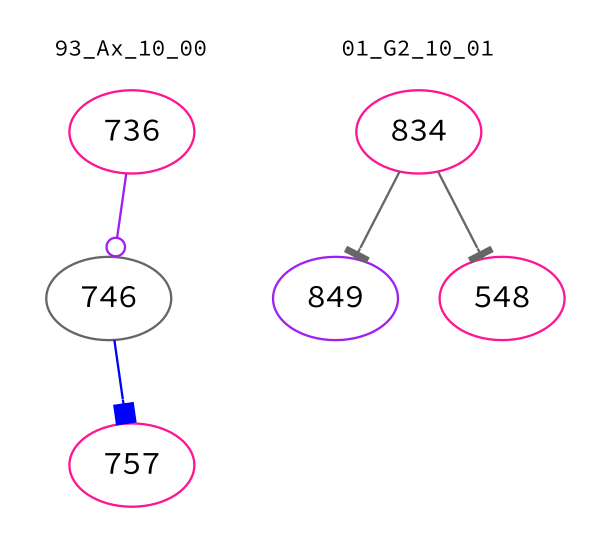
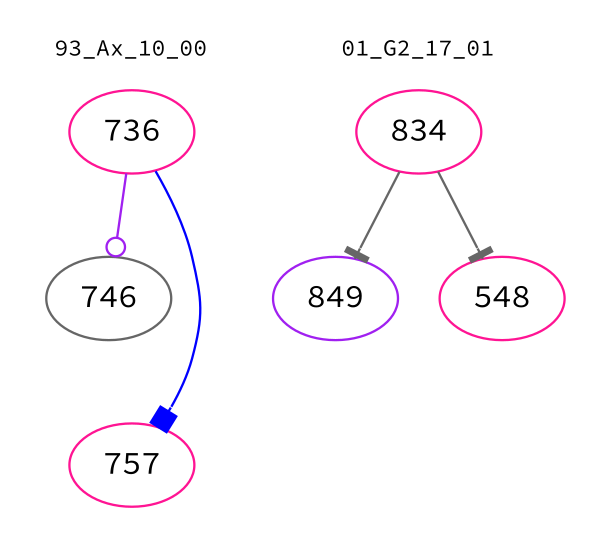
(419, 50) -> (419, 50)
(119, 370) -> (198, 287)
